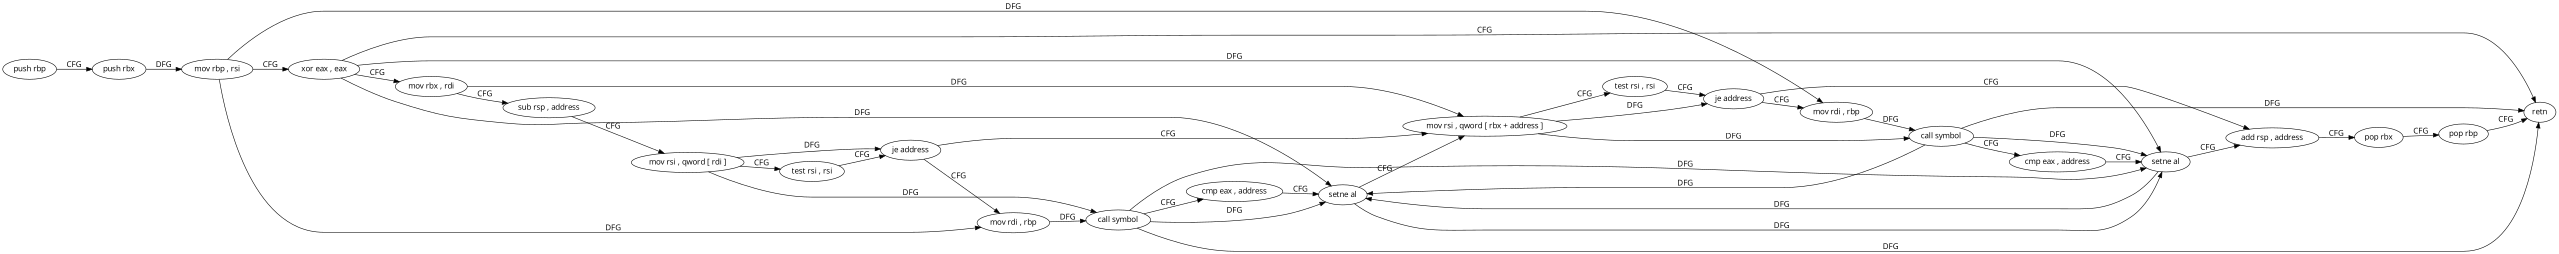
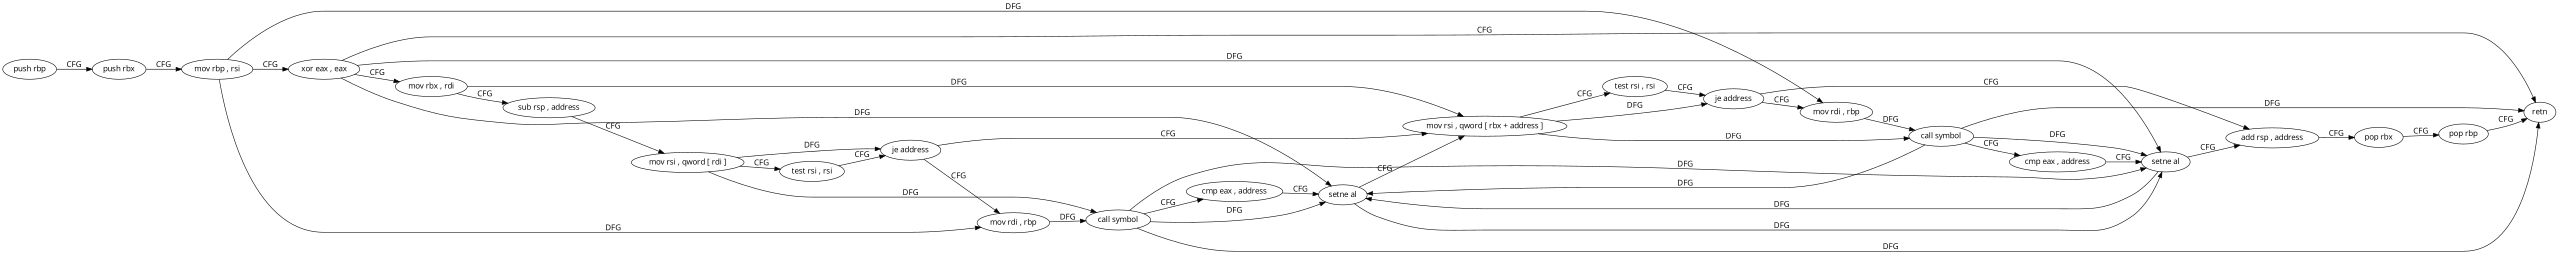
(164, 65) -> (164, 65)
